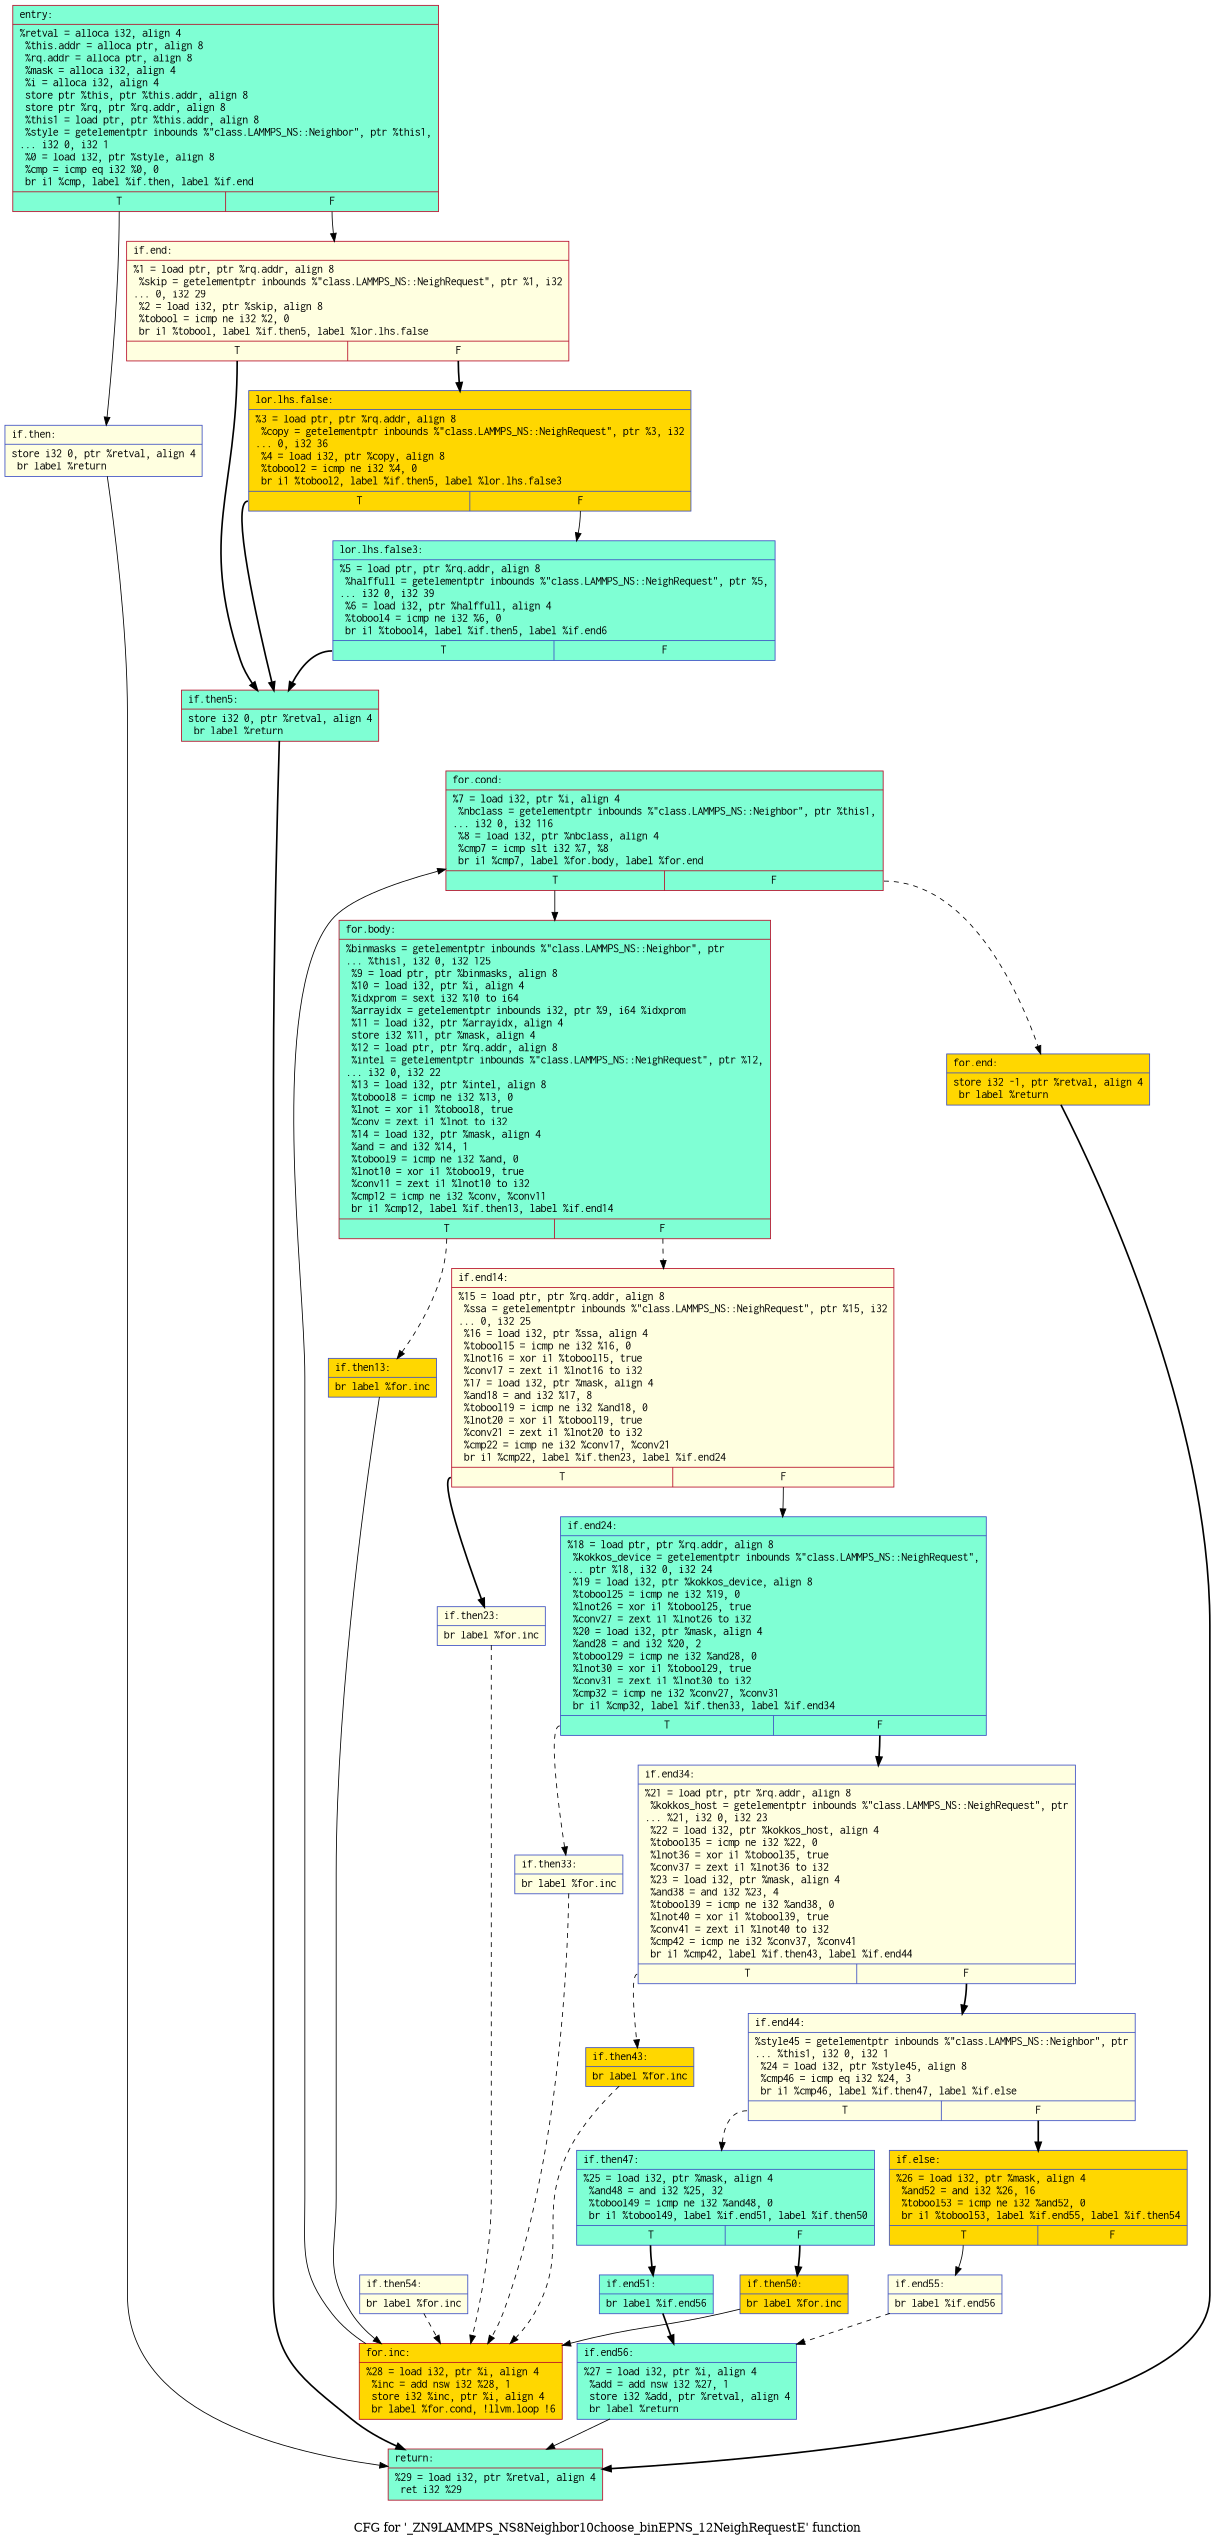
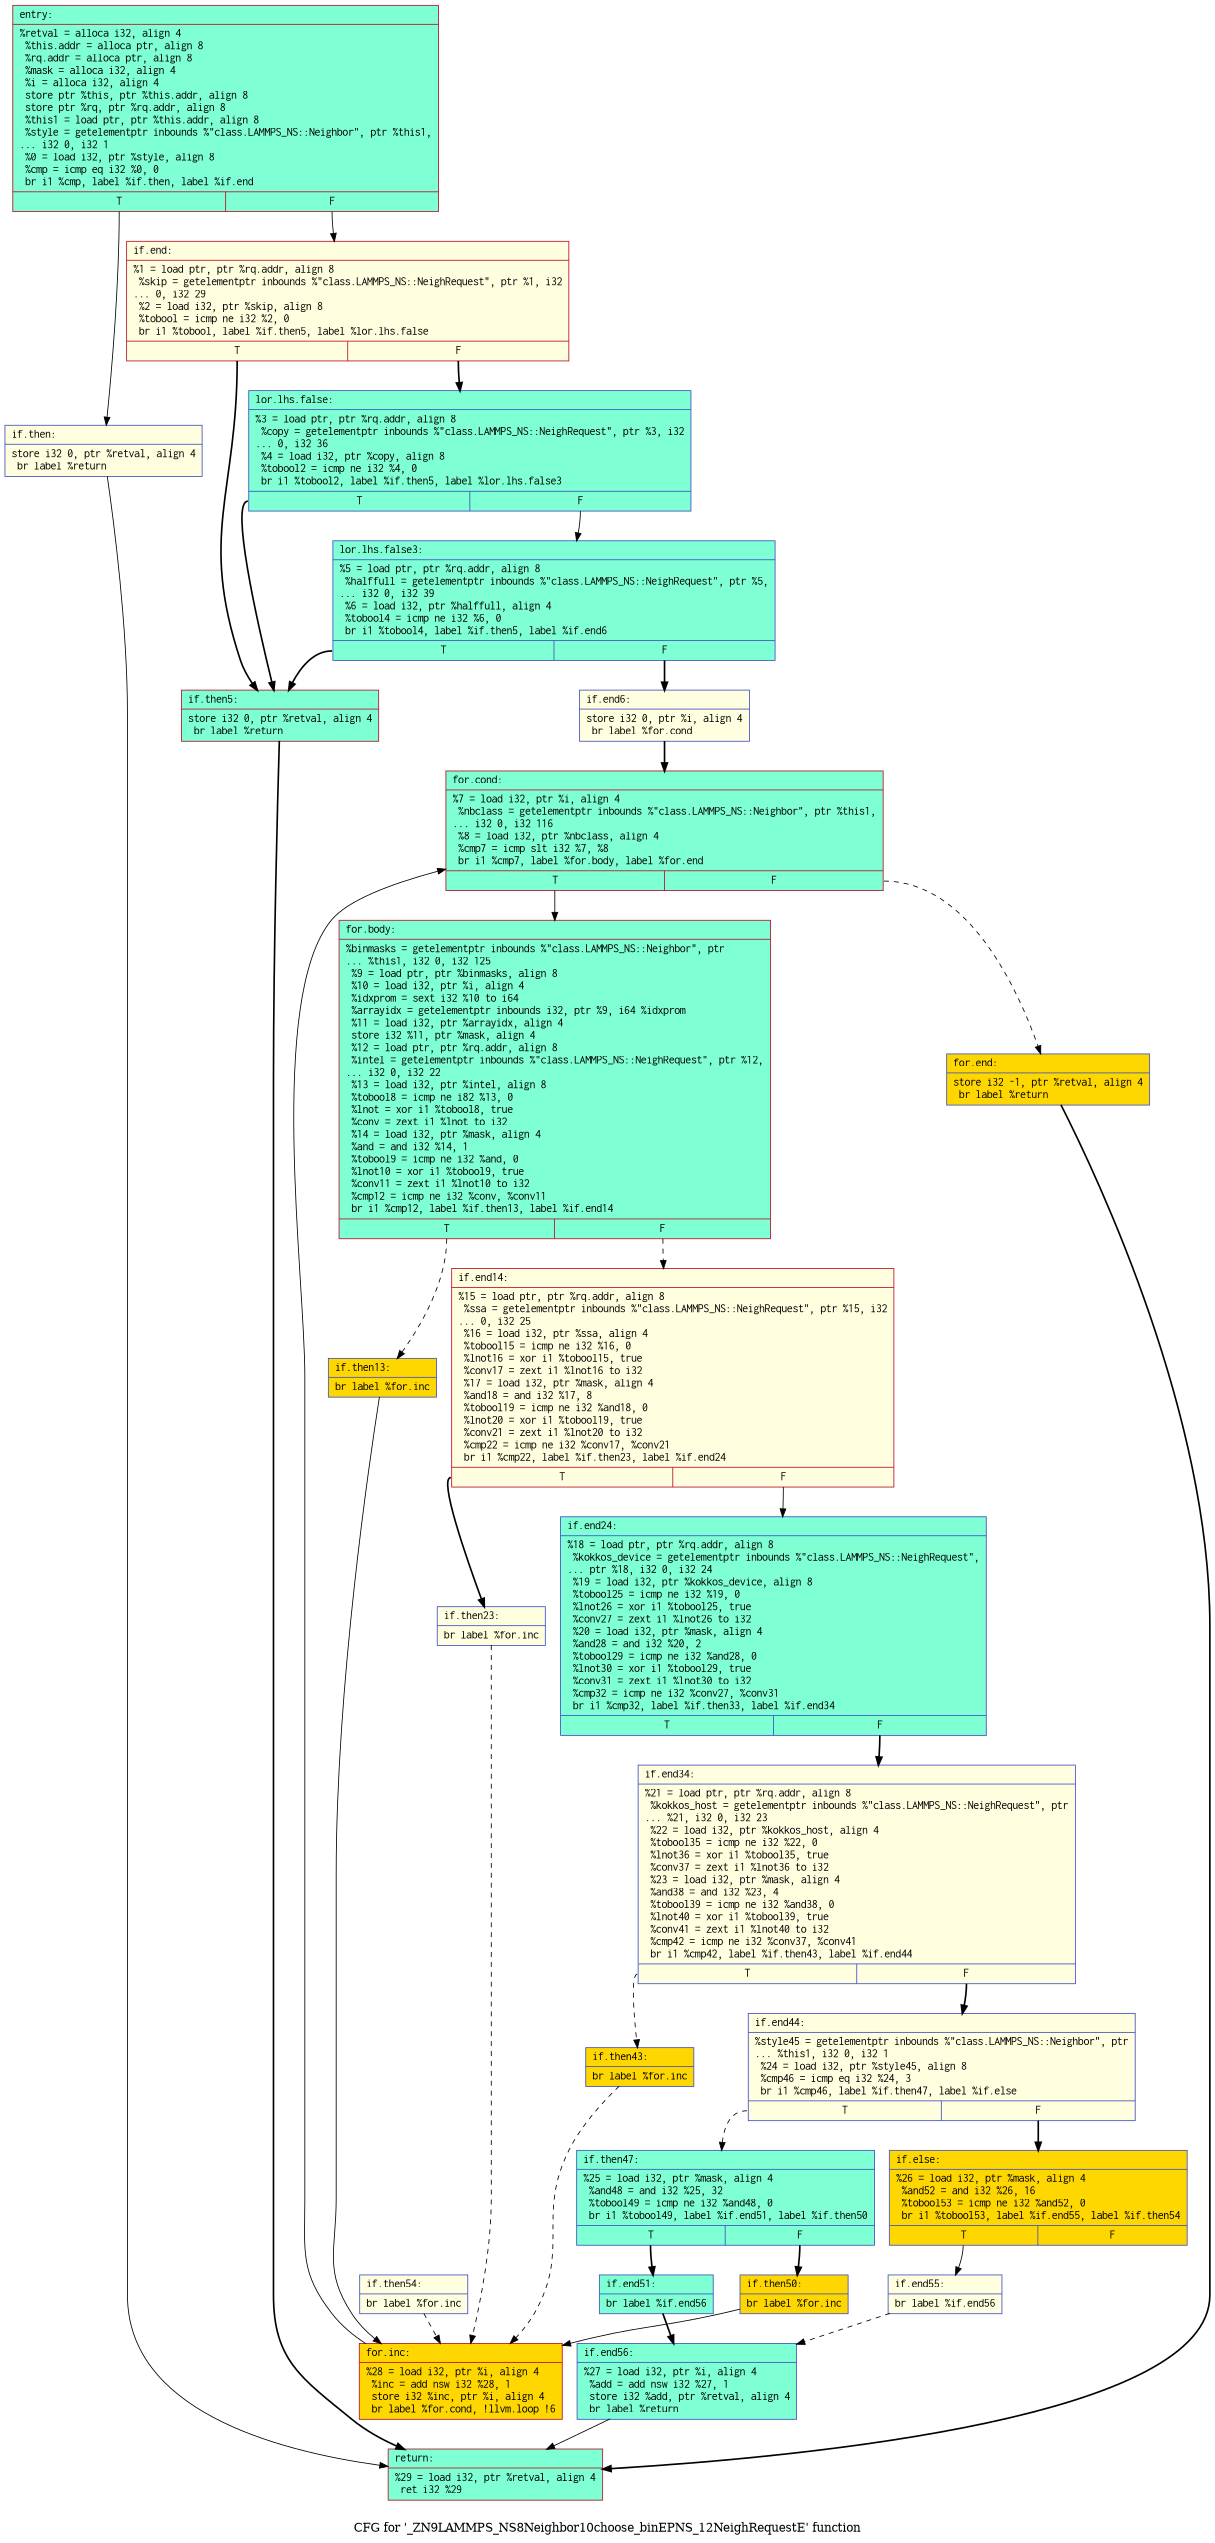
(470, 451) -> (470, 451)
none -> (665, 716)
(429, 1097) -> (429, 1097)
(569, 1874) -> none
